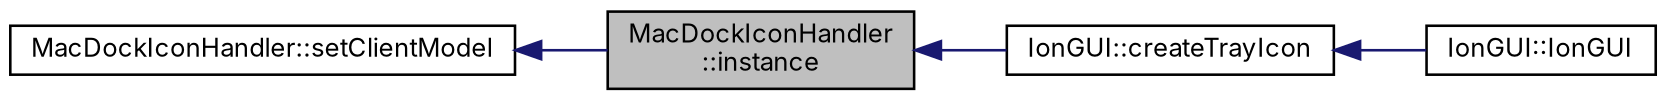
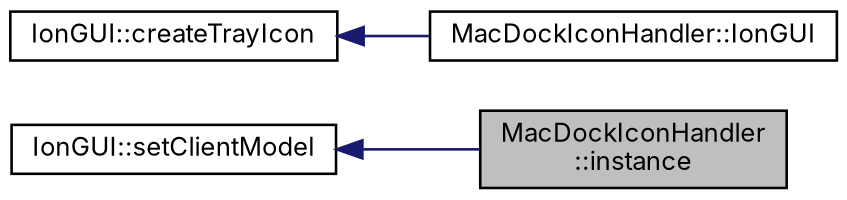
(263, 50) -> (174, 149)
(974, 50) -> none
(1541, 50) -> (633, 36)
